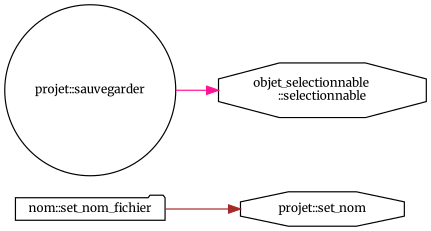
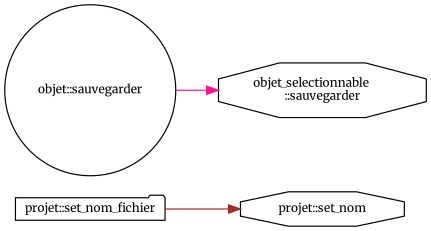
(90, 90) -> (90, 90)
(322, 90) -> (322, 90)
(90, 209) -> (90, 209)
